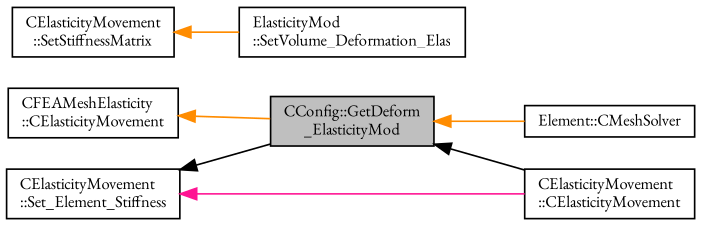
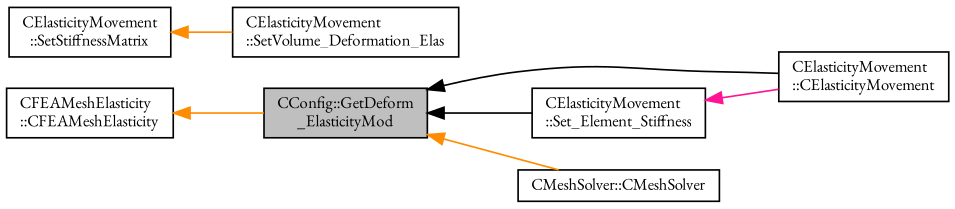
(352, 32) -> (346, 32)
(93, 113) -> (90, 113)
(610, 121) -> (619, 186)
(233, 155) -> (488, 113)
